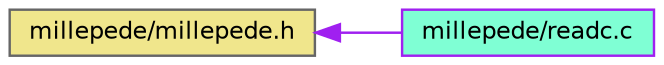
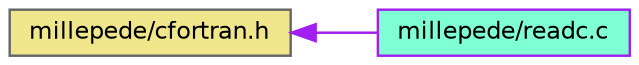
(162, 33) -> (150, 33)
